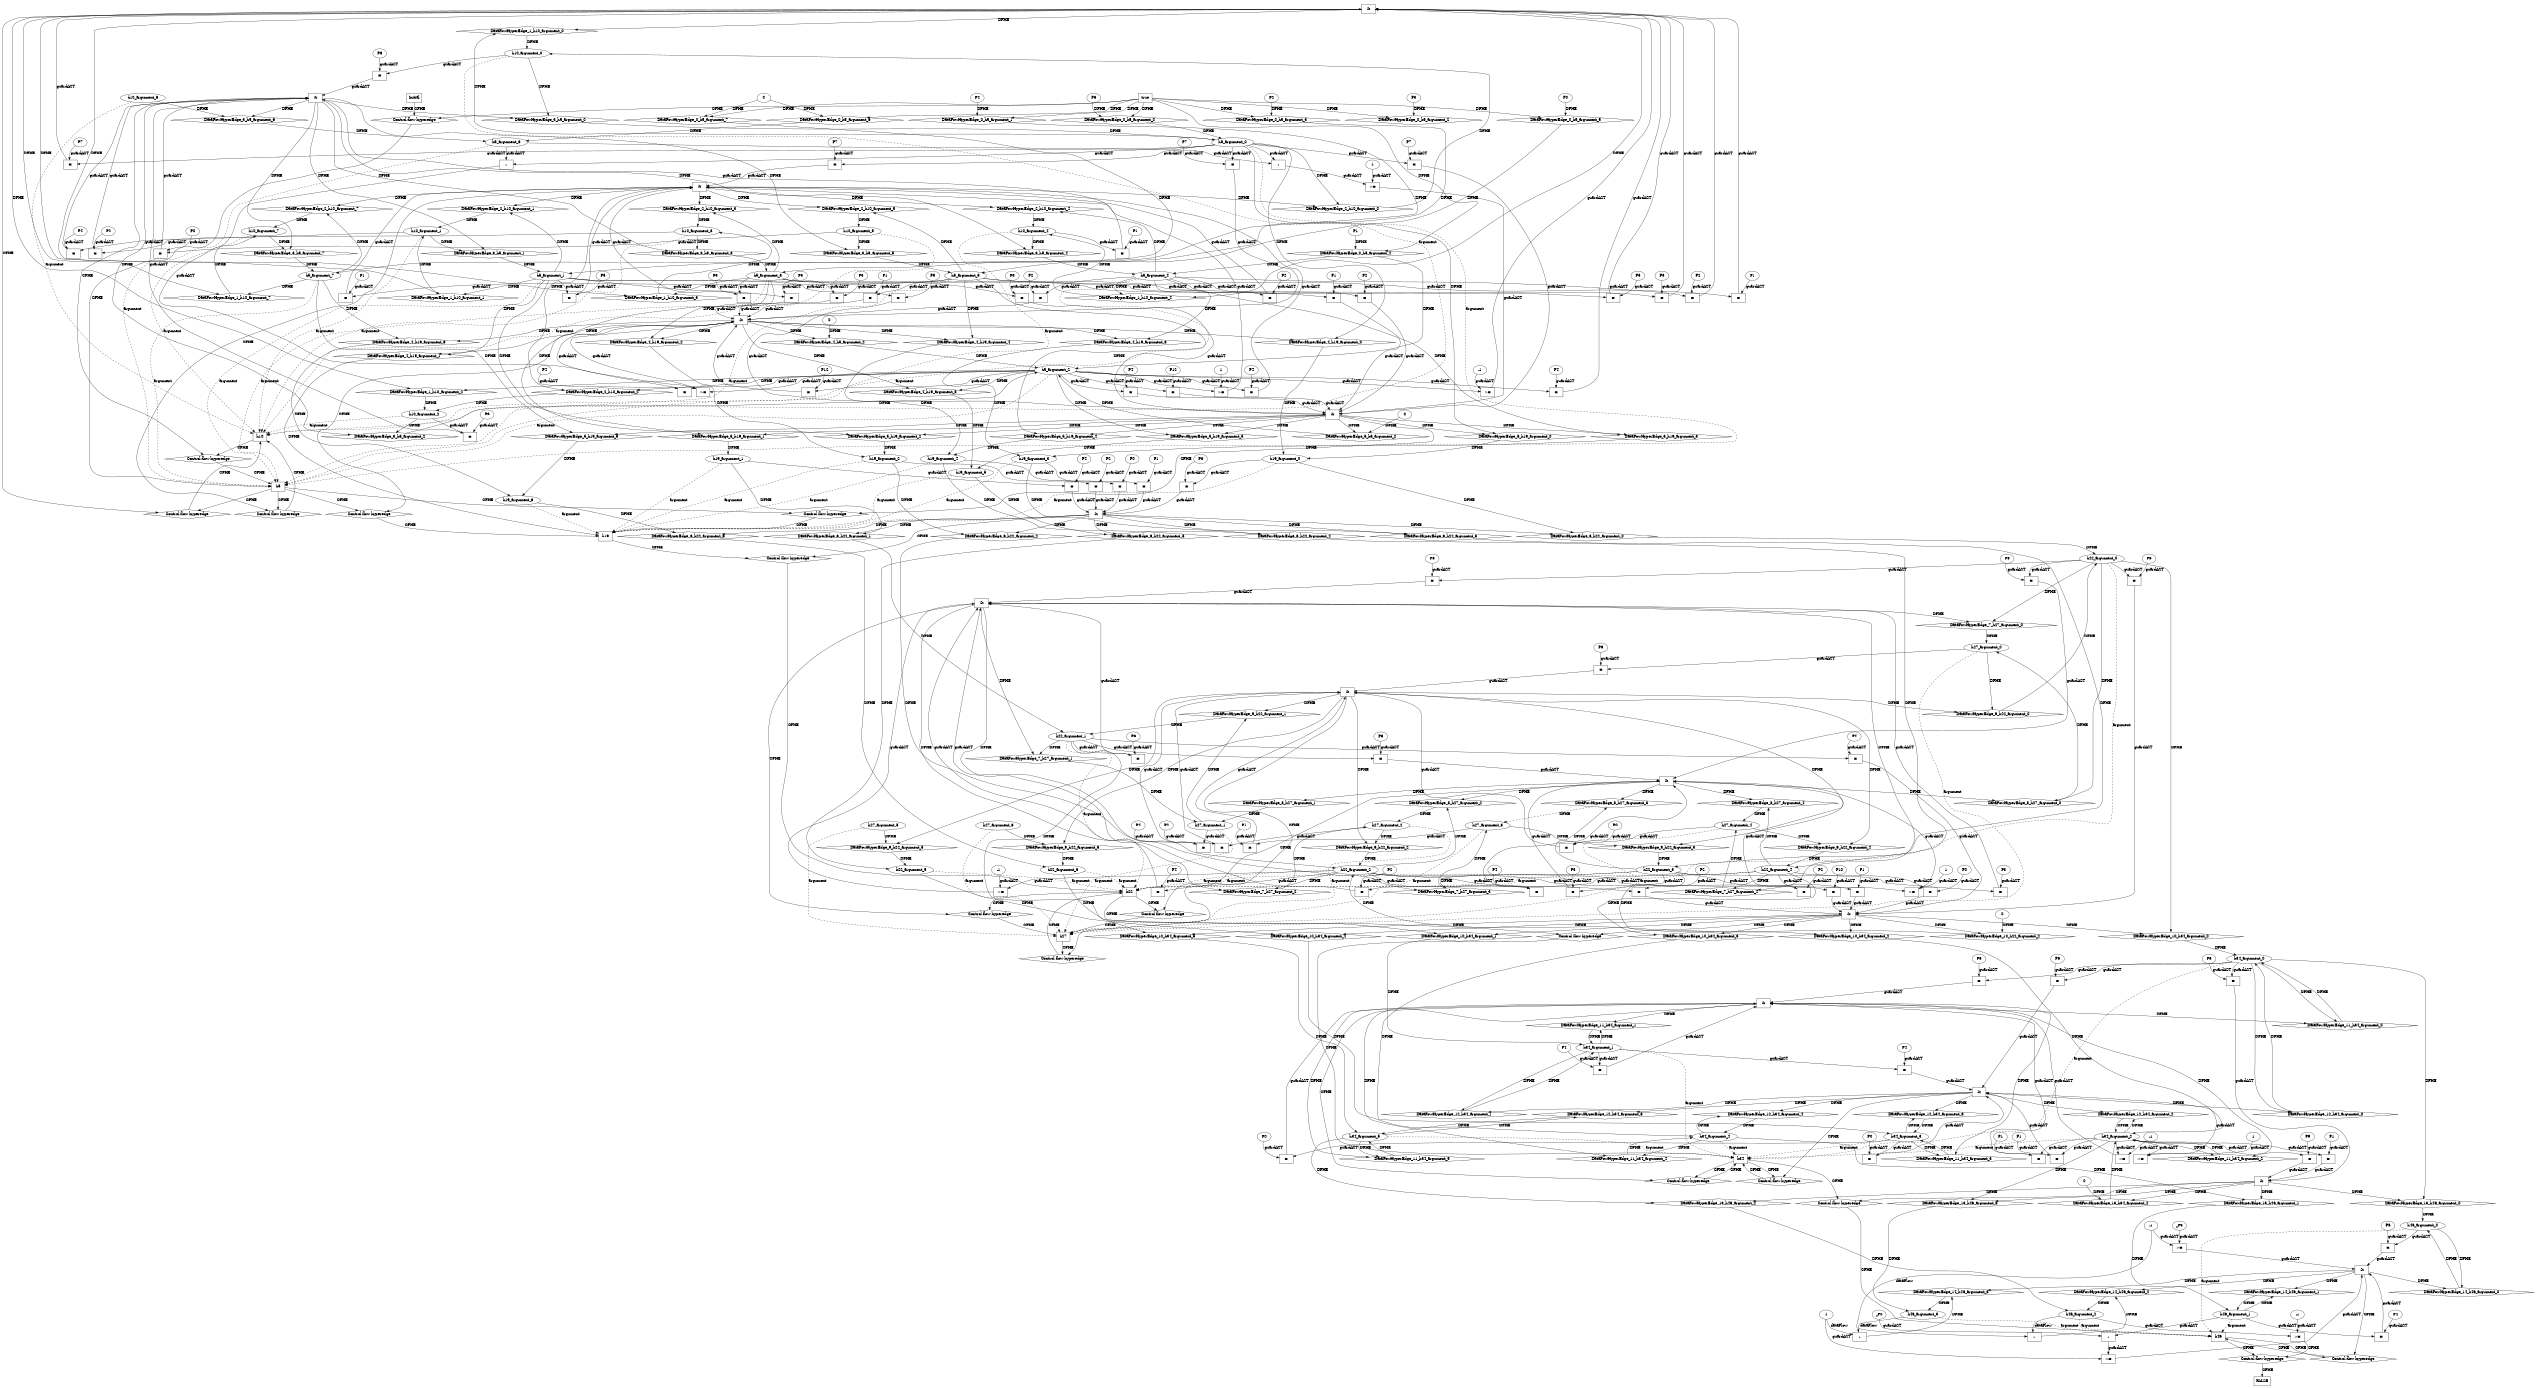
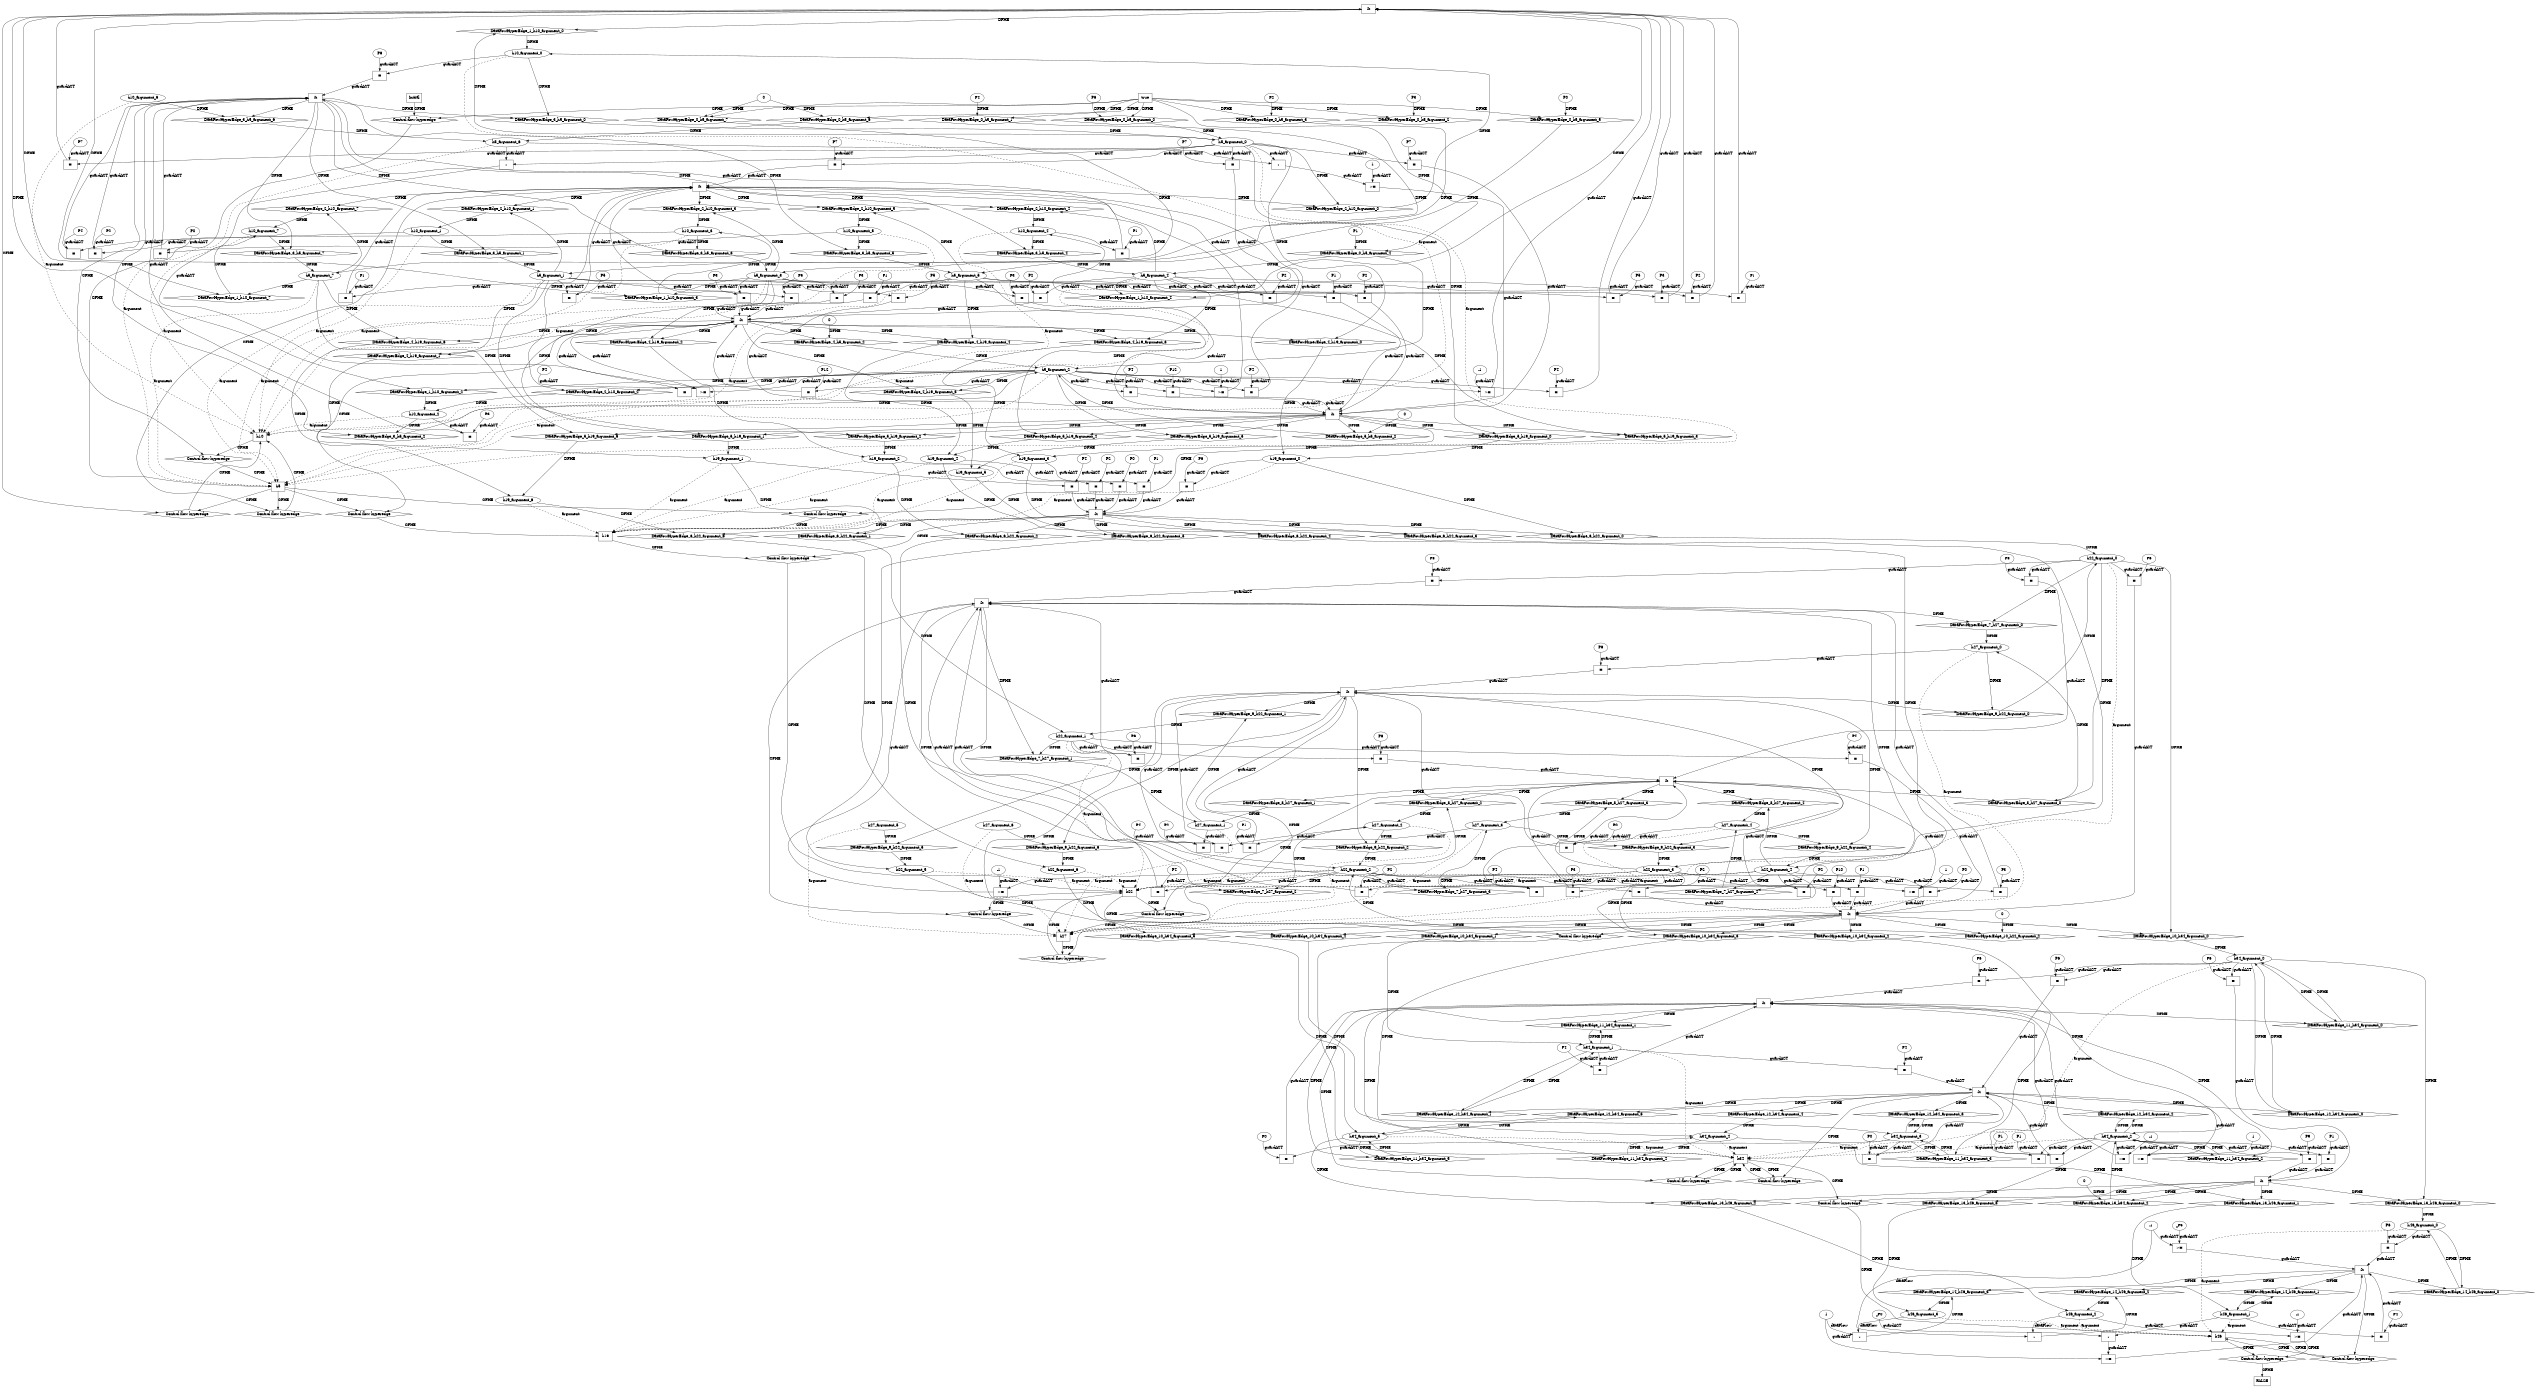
(448, 298) -> none
(371, 486) -> (464, 448)
(1550, 814) -> (1550, 814)
(1701, 1121) -> none
